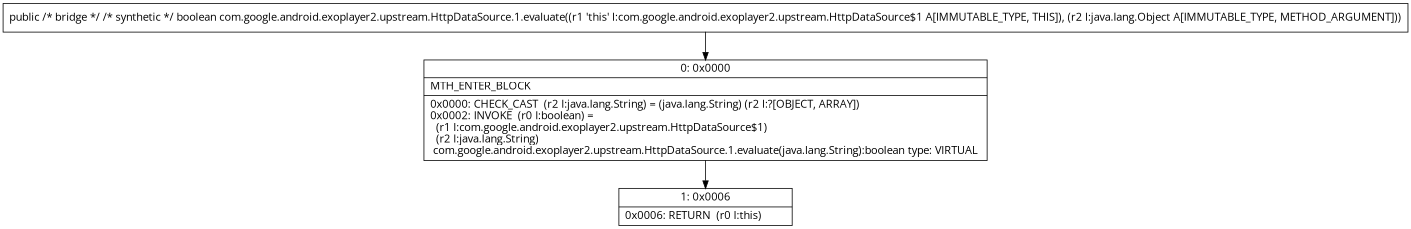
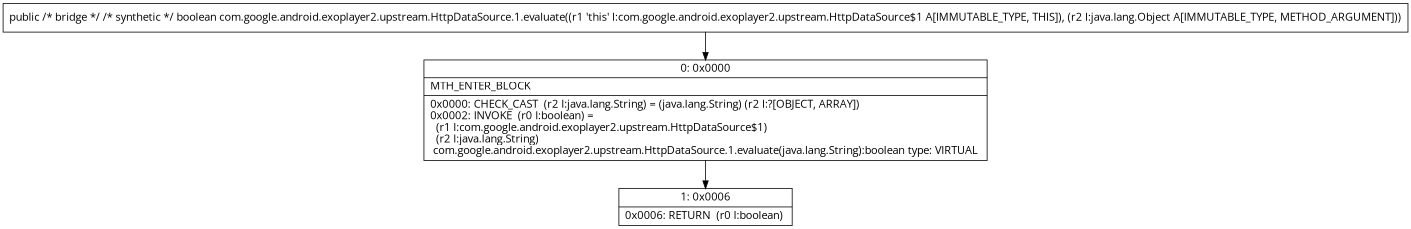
(695, 216) -> (706, 216)
